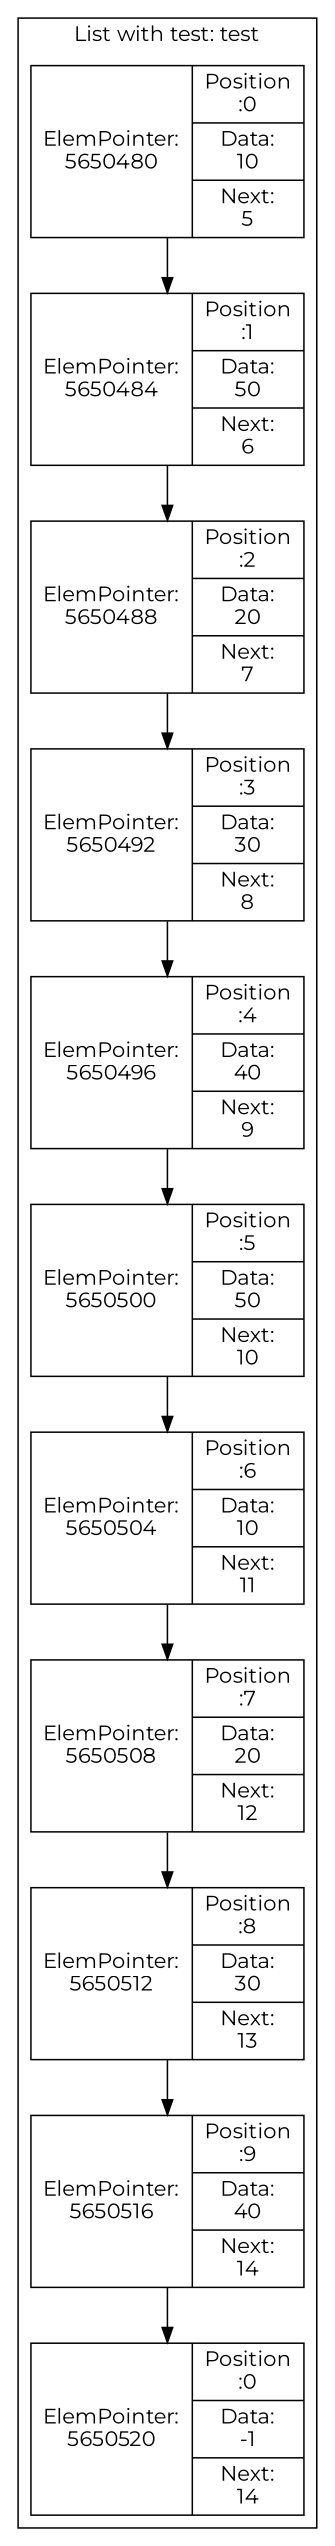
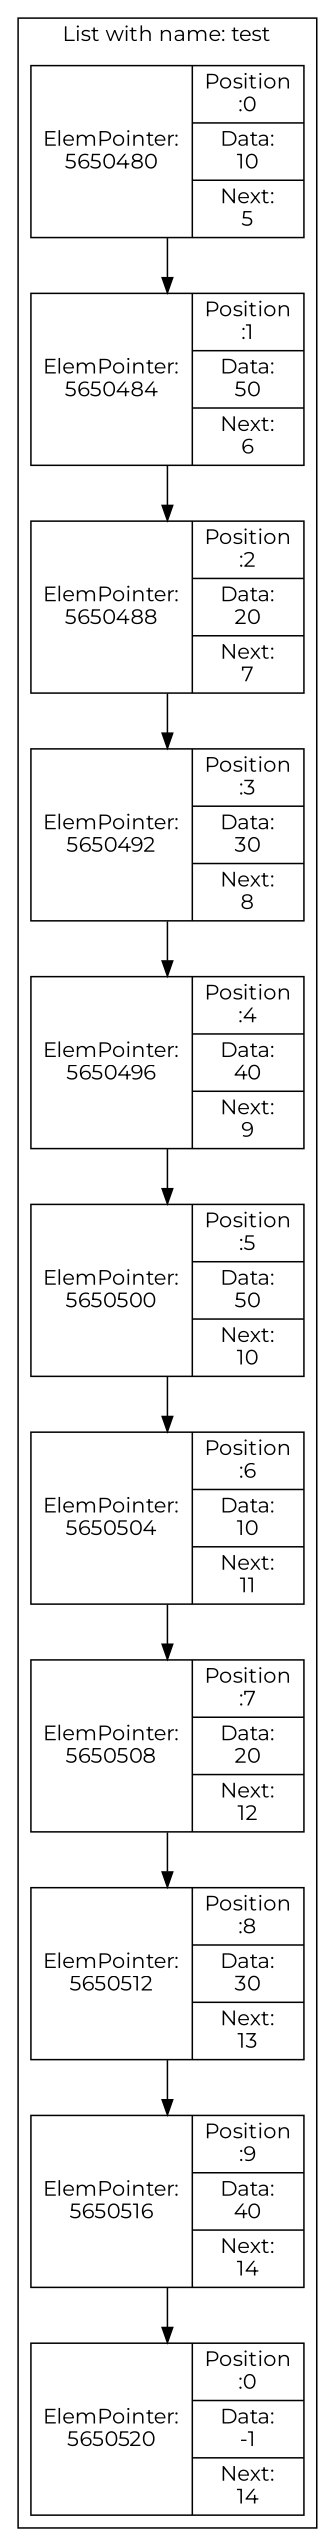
(167, 35) -> (167, 35)
